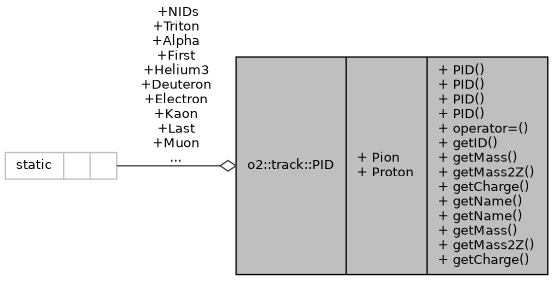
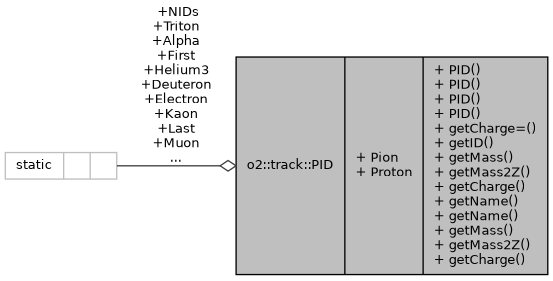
(483, 129) -> (485, 129)
